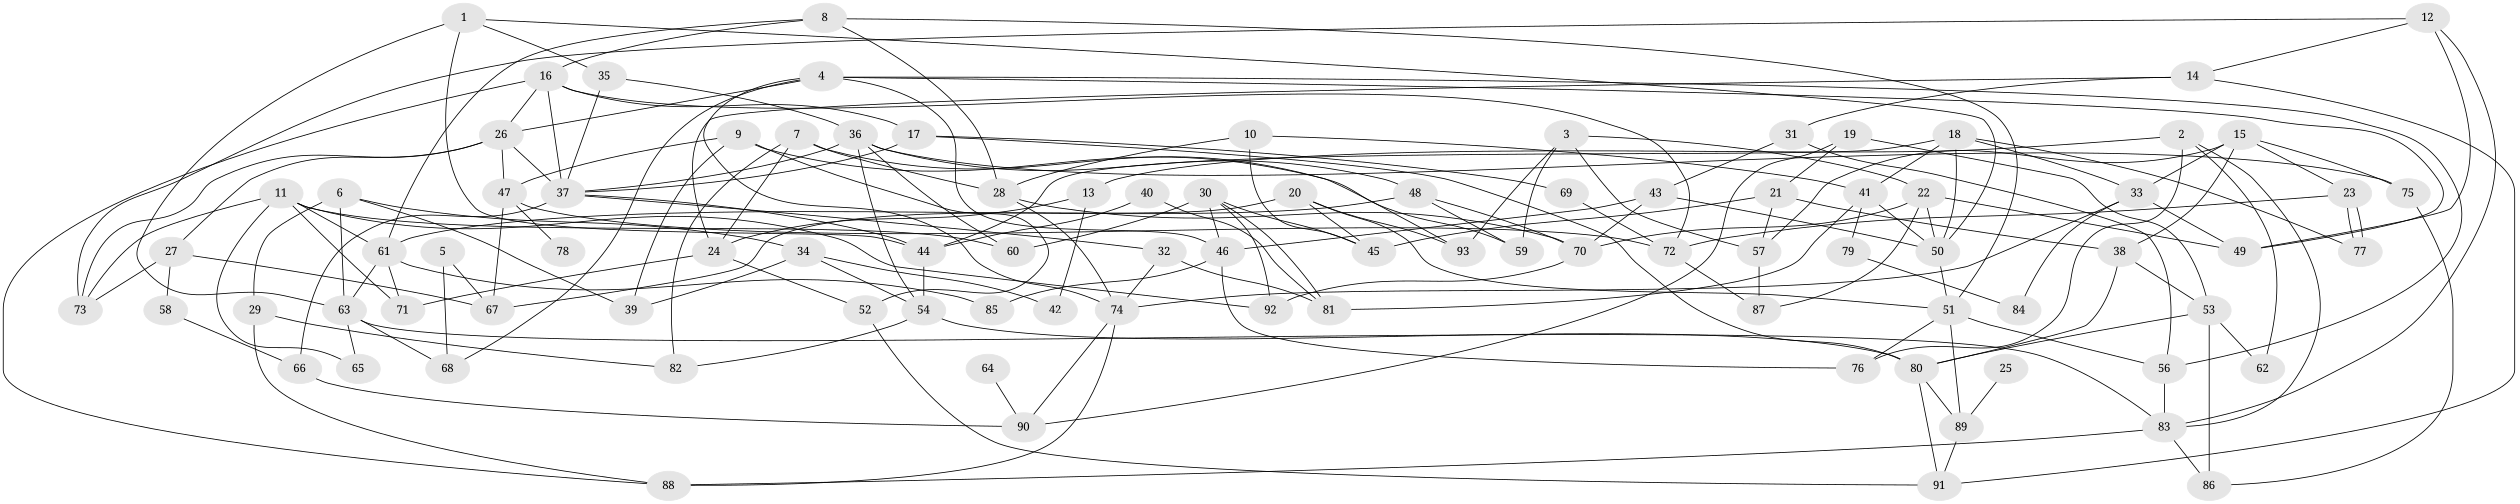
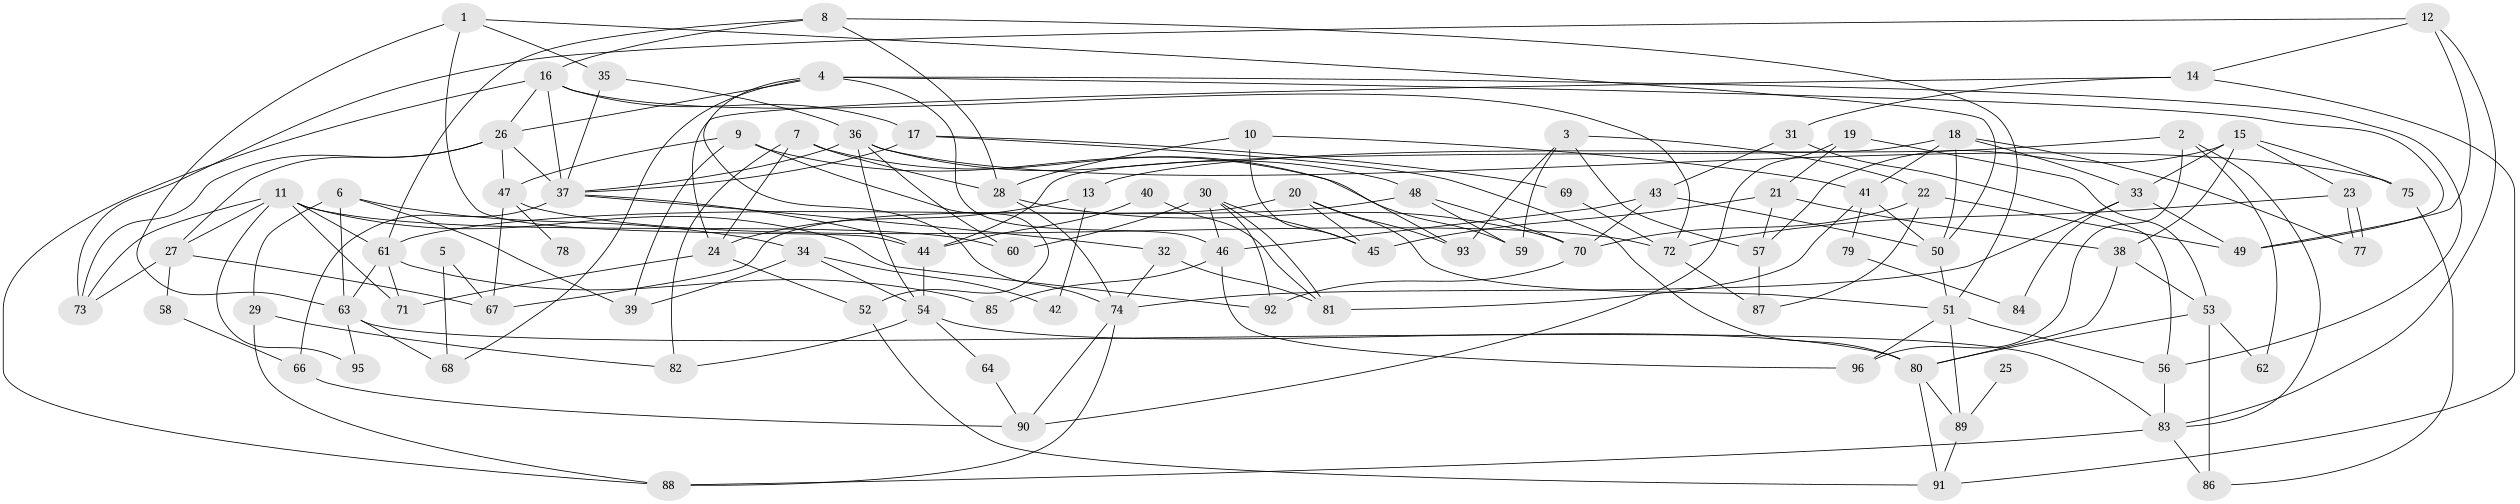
none -> (226, 223)
(1933, 230) -> none
none -> (950, 334)
(358, 369) -> (358, 369)
(1858, 369) -> (1858, 369)
